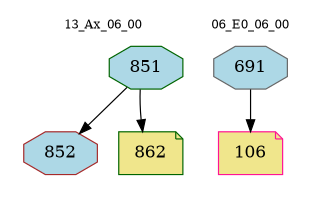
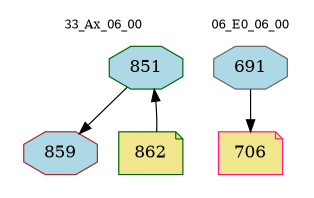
(103, 26) -> (103, 26)
(140, 105) -> (157, 116)
(61, 153) -> (61, 153)
(251, 153) -> (251, 153)
